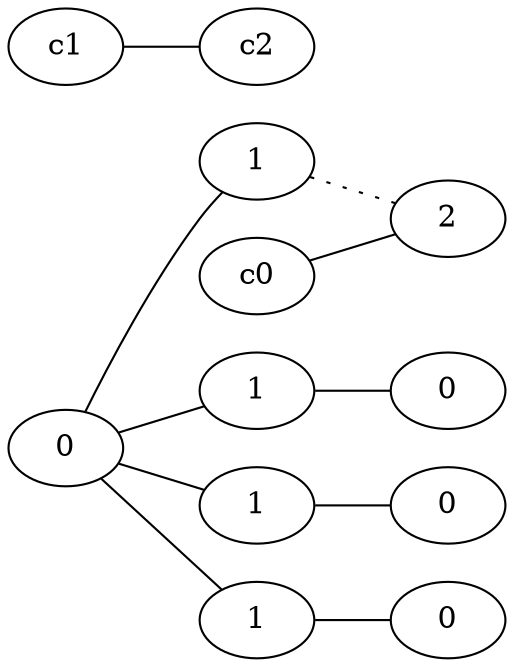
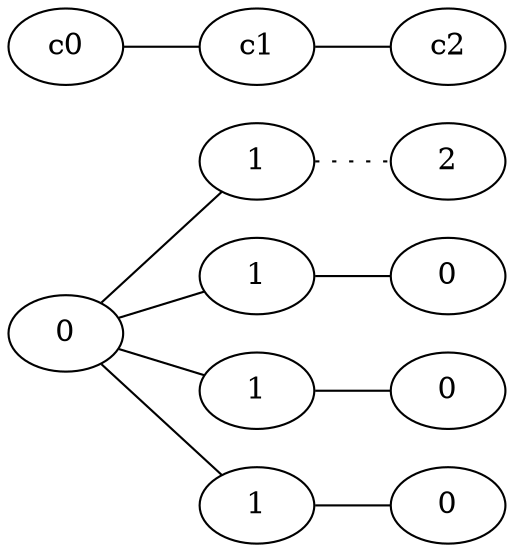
(353, 247) -> (162, 47)
